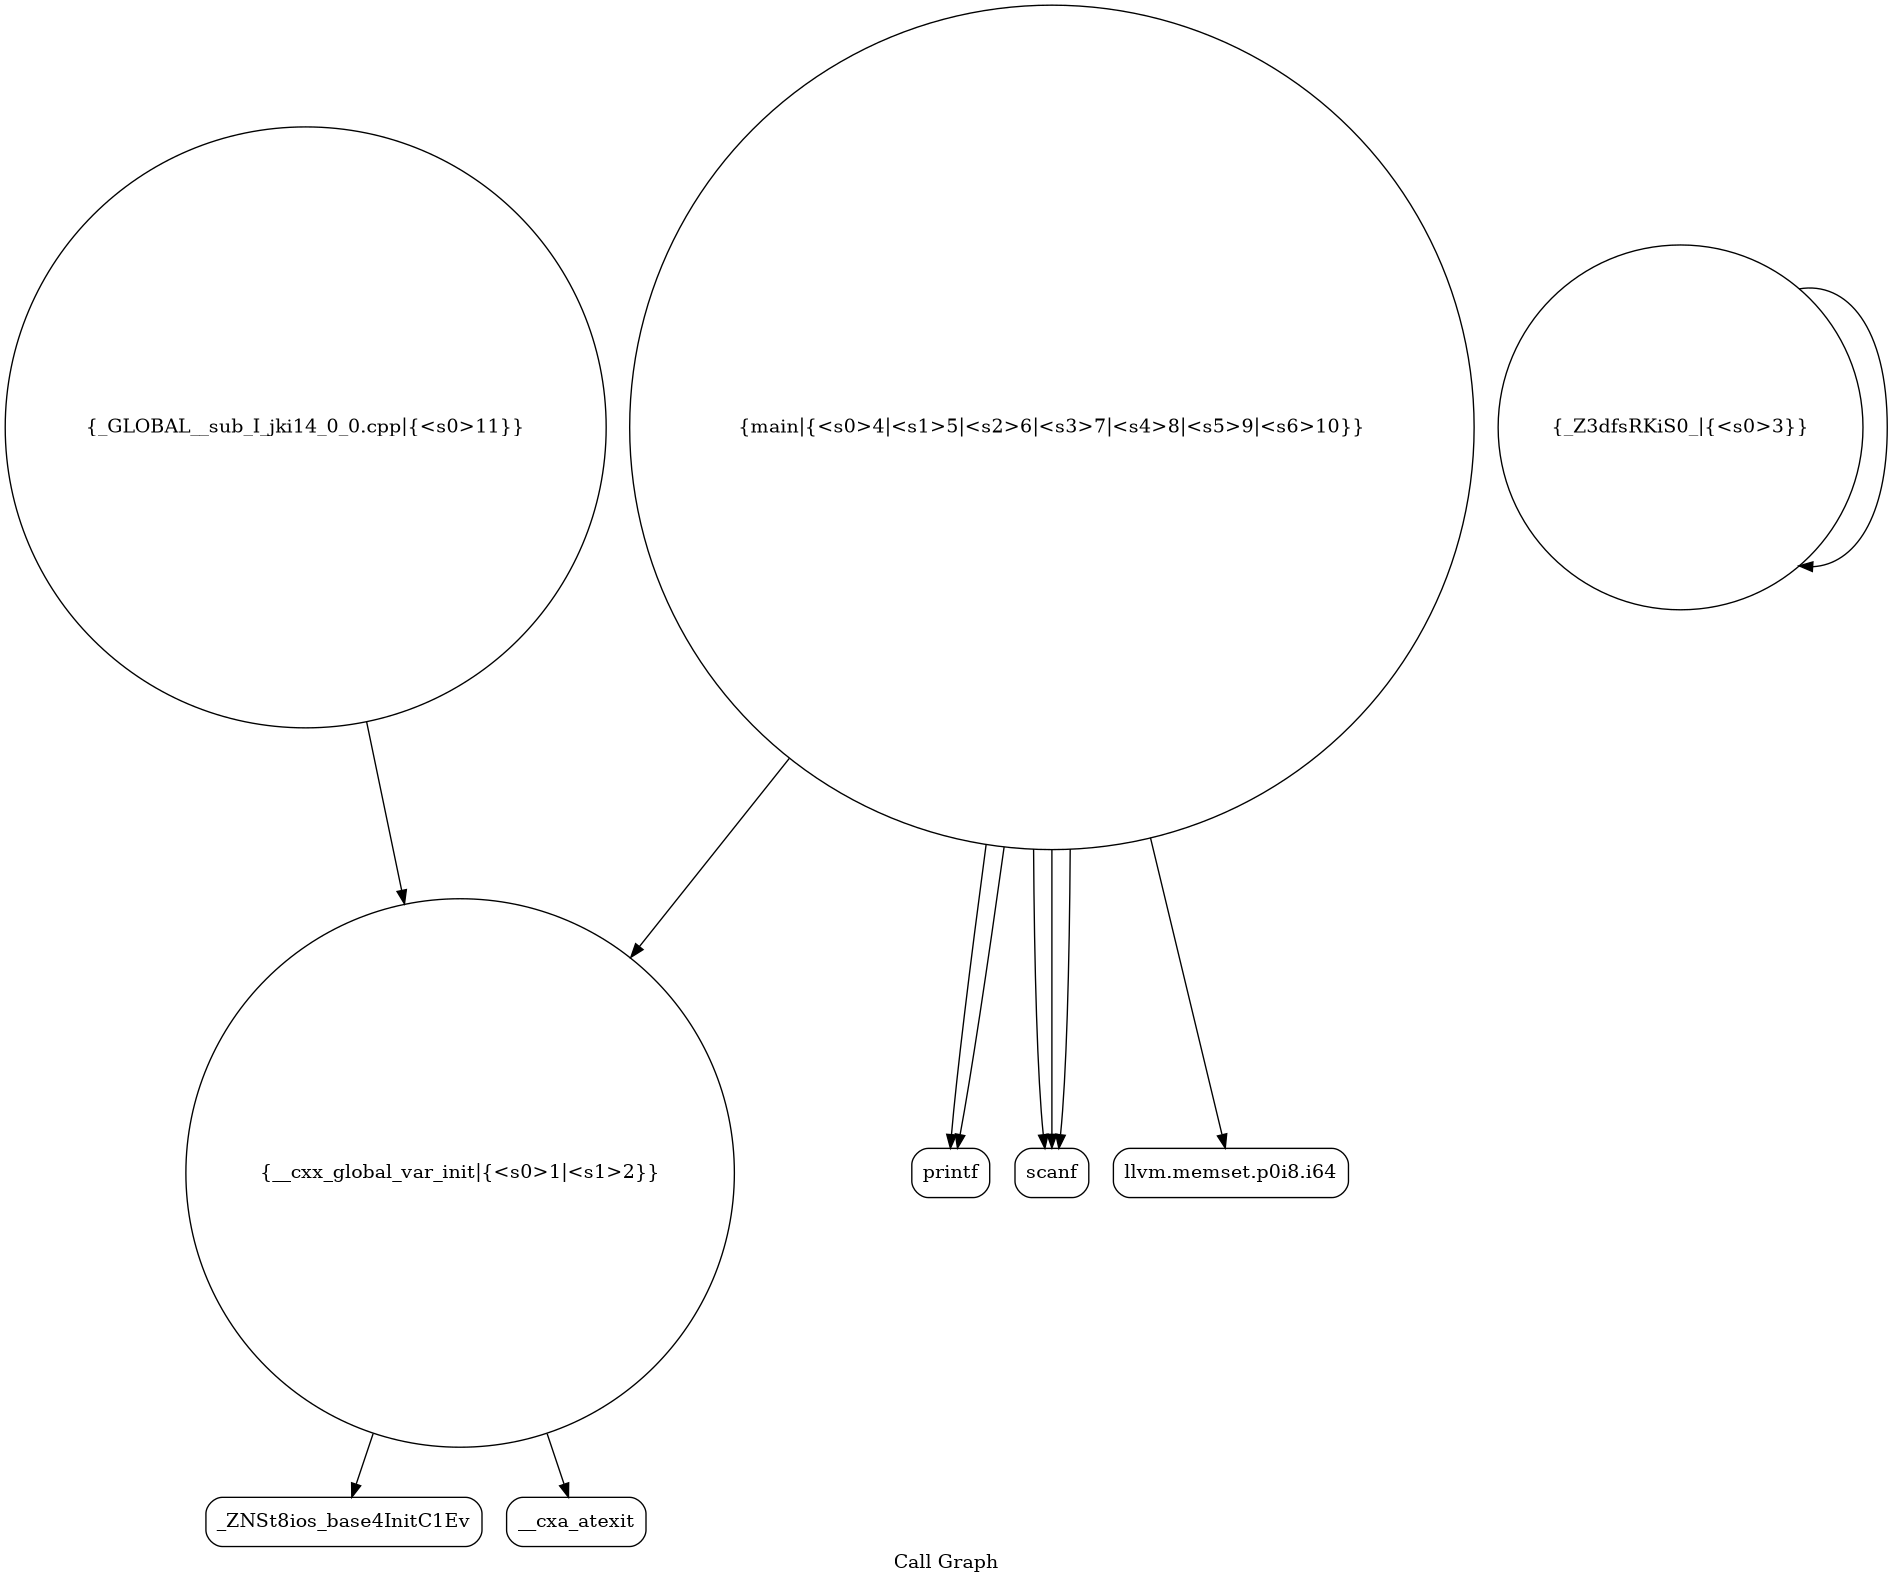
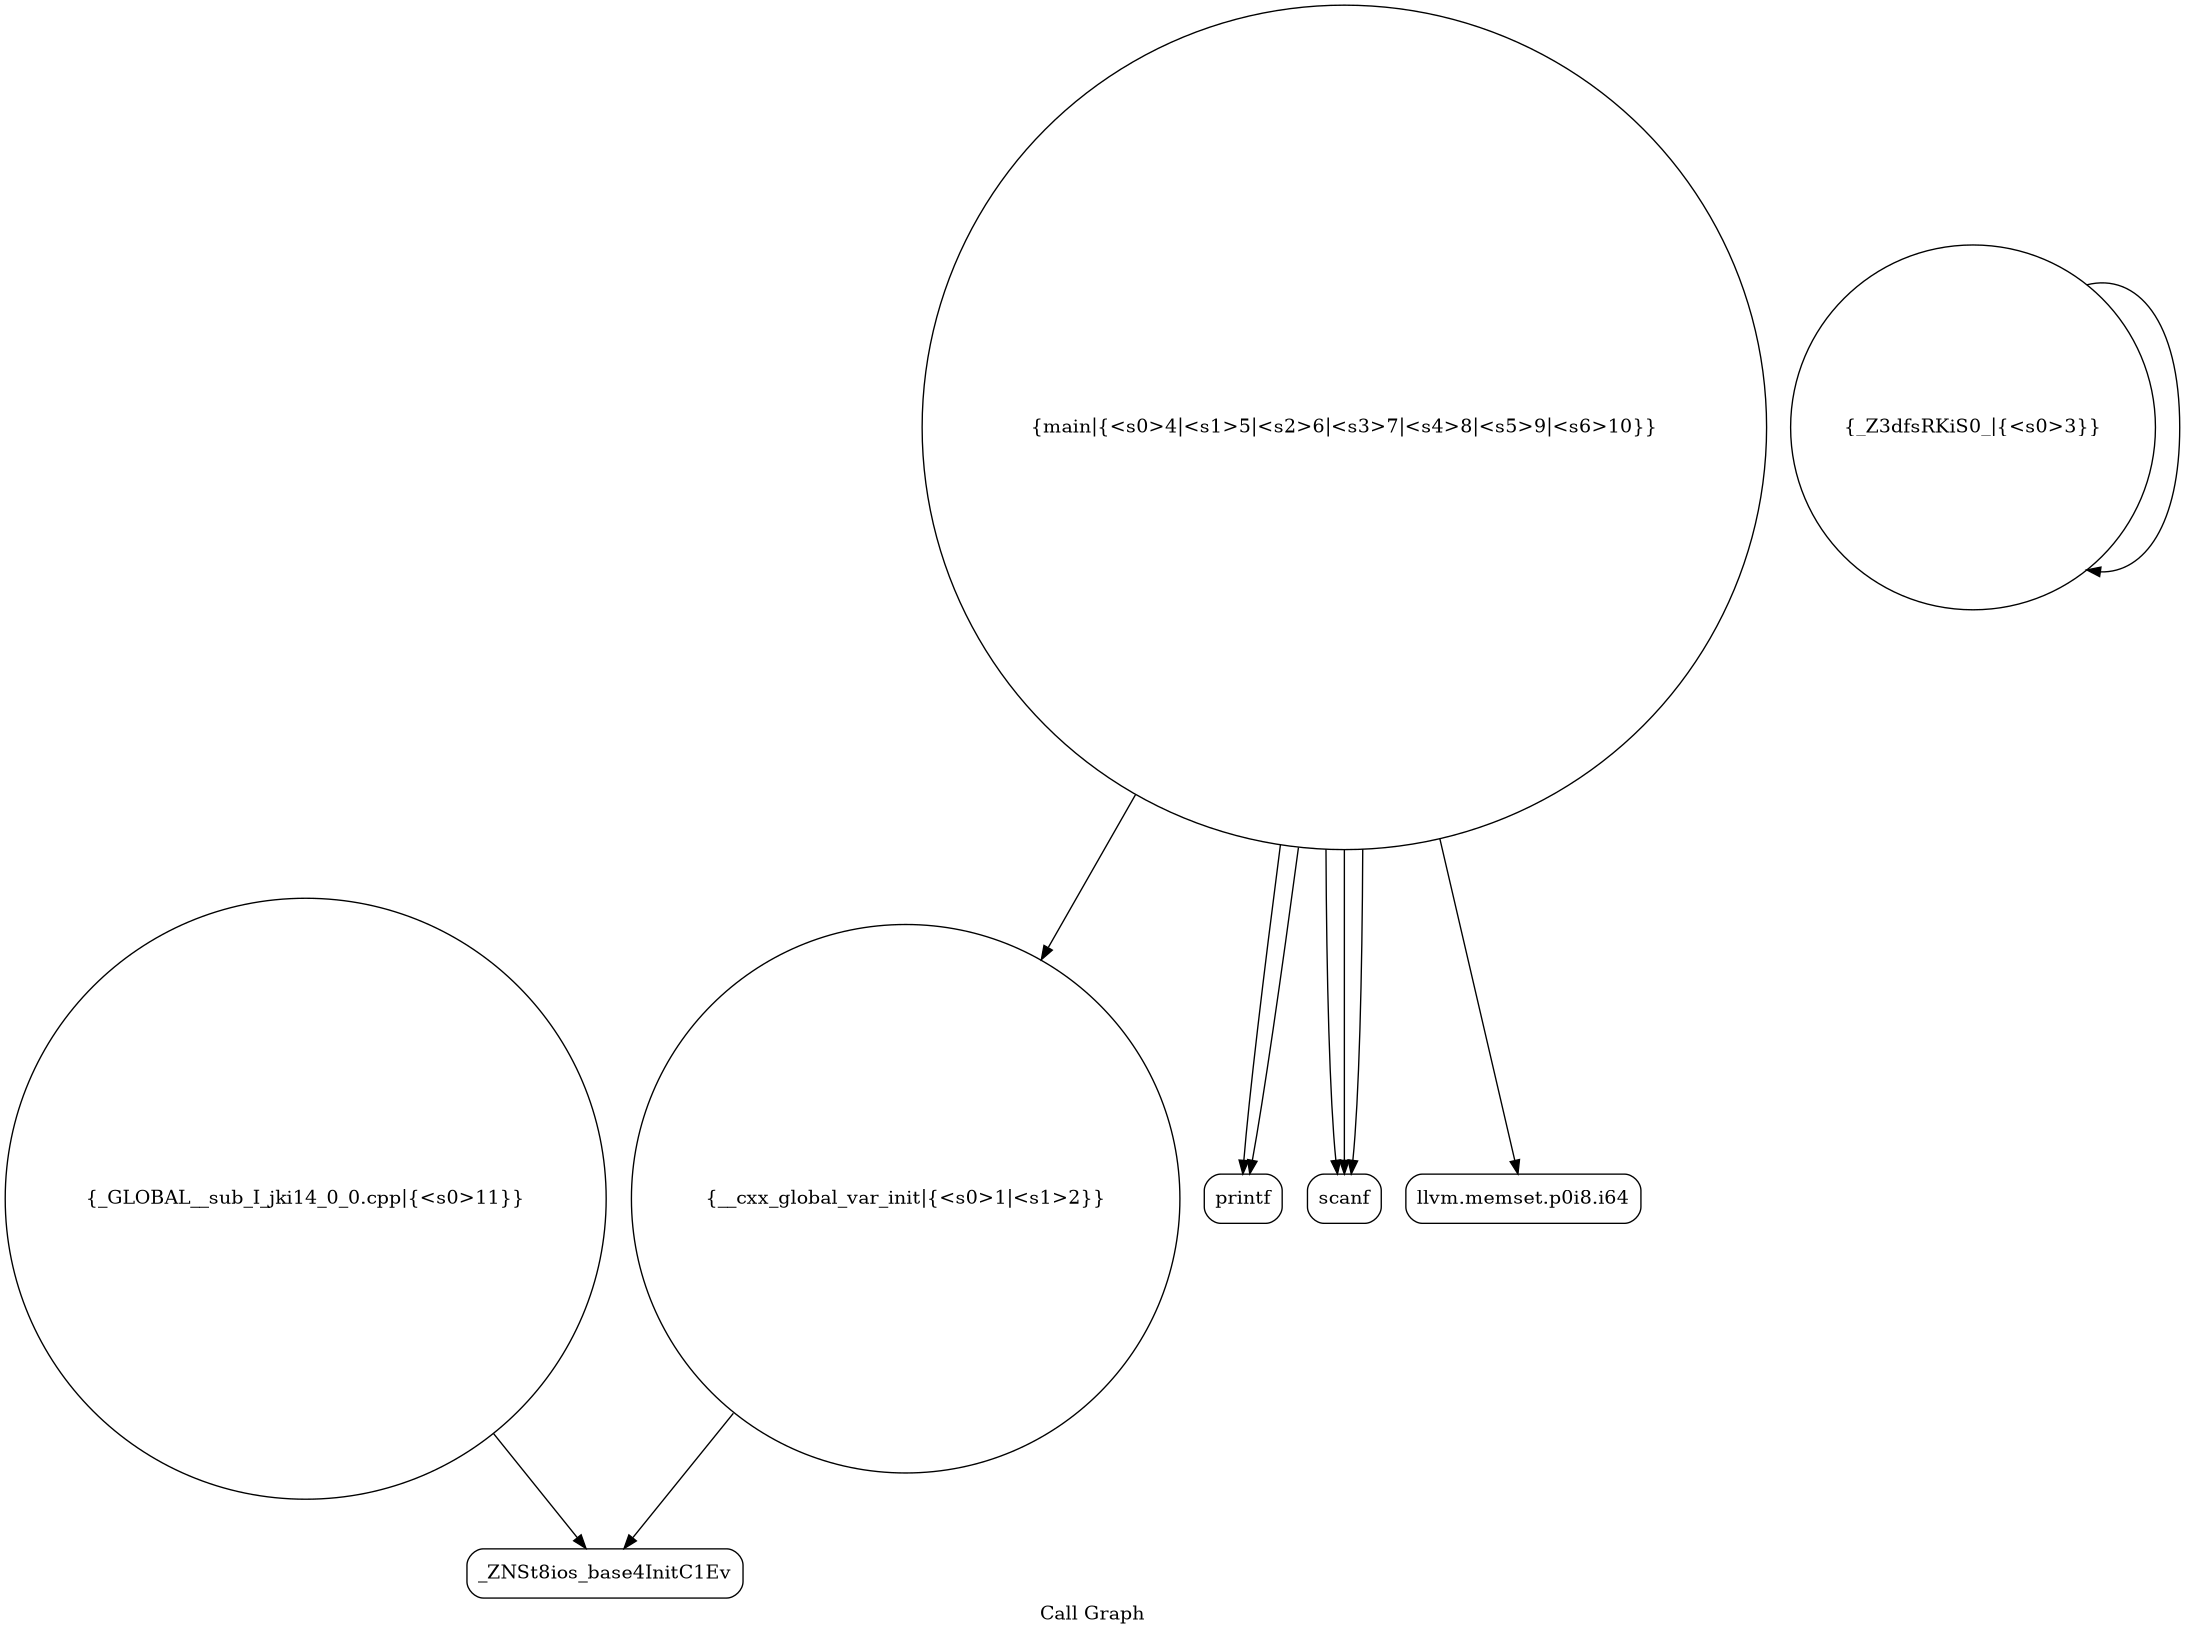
(384, 806) -> (535, 1486)
(576, 1522) -> none
